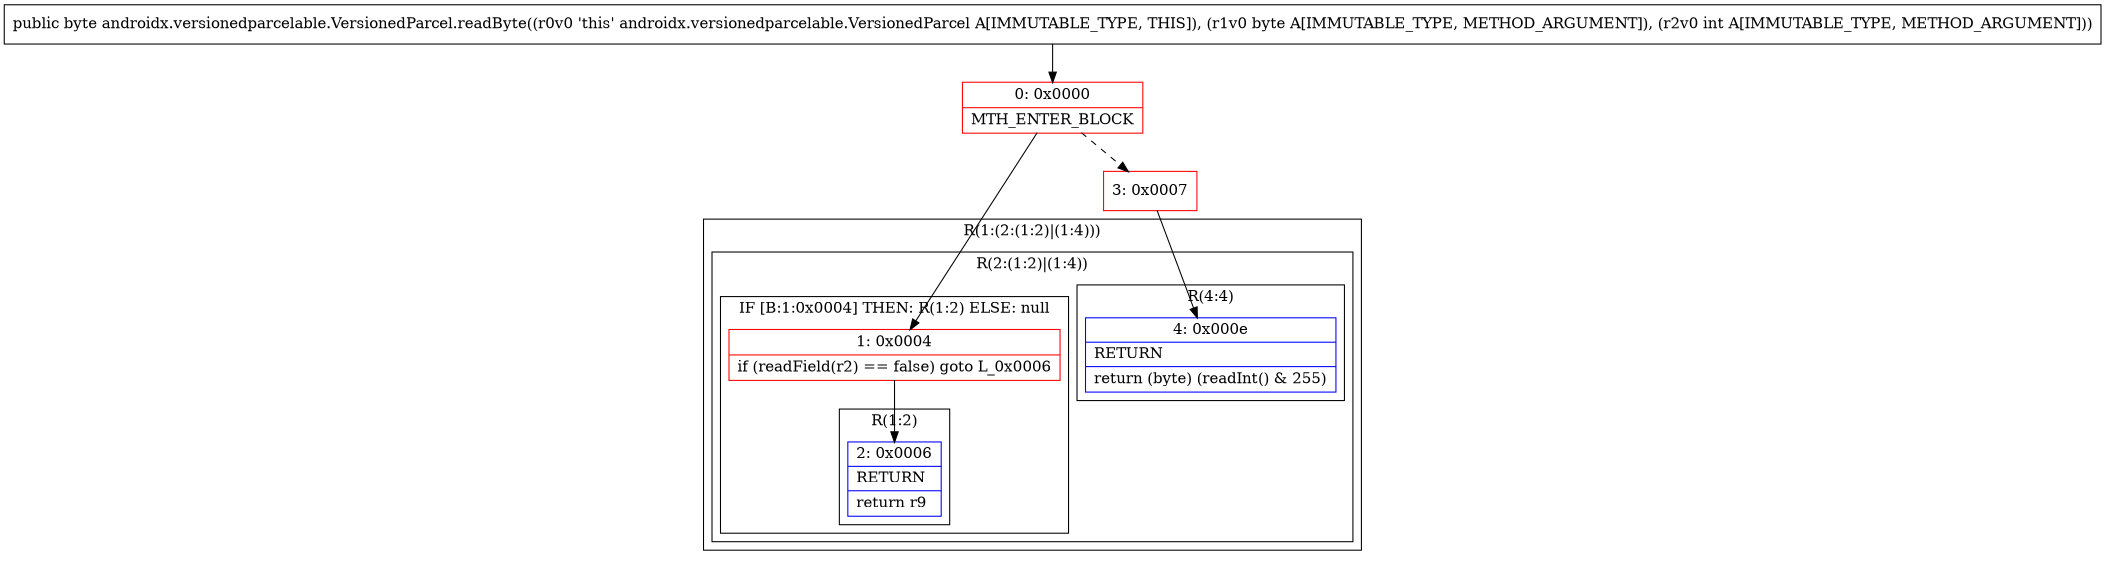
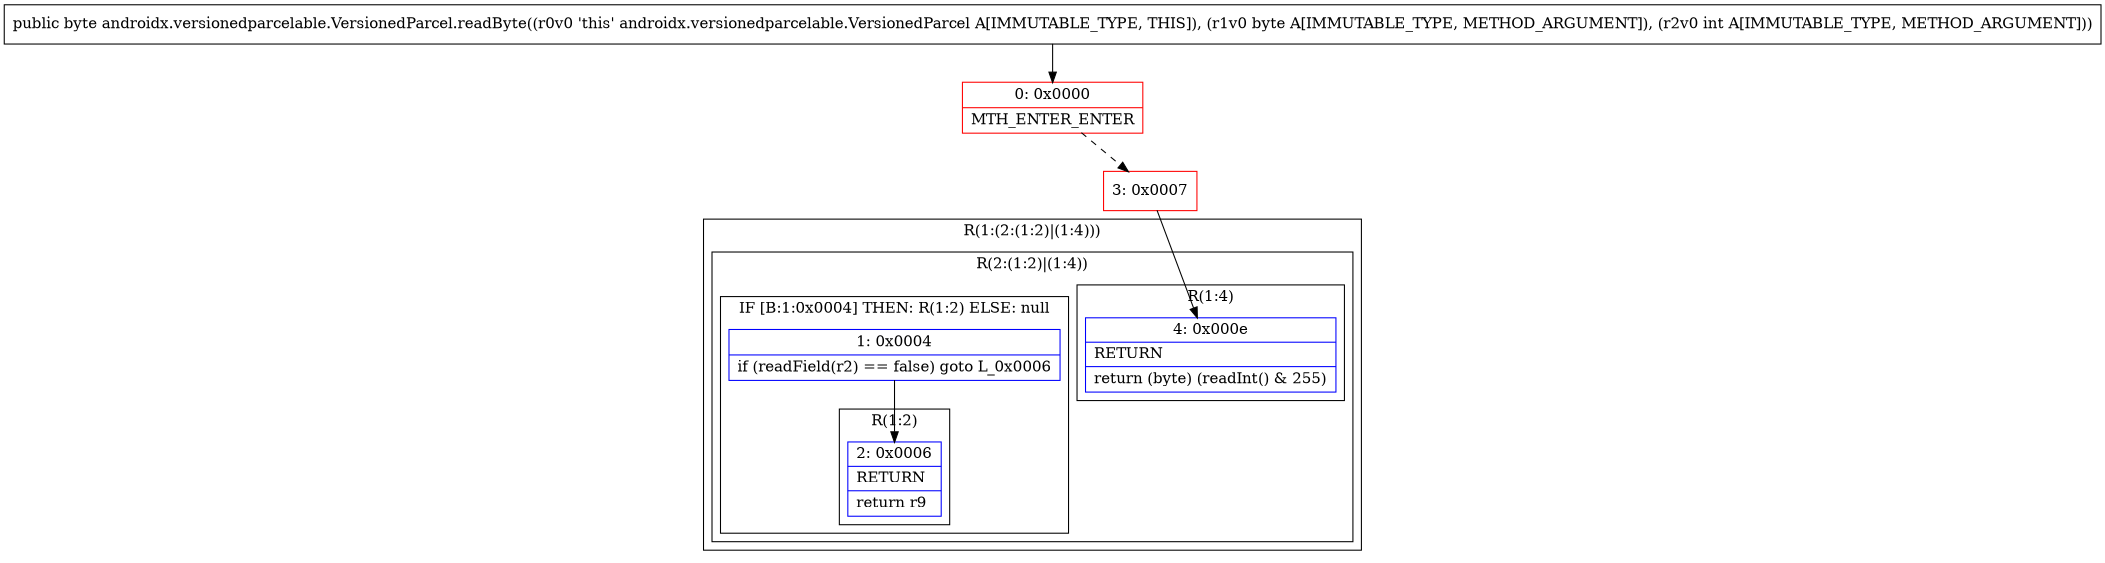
(1053, 120) -> (1053, 120)
(977, 227) -> none
(1211, 297) -> (1211, 297)
(895, 355) -> (895, 355)
